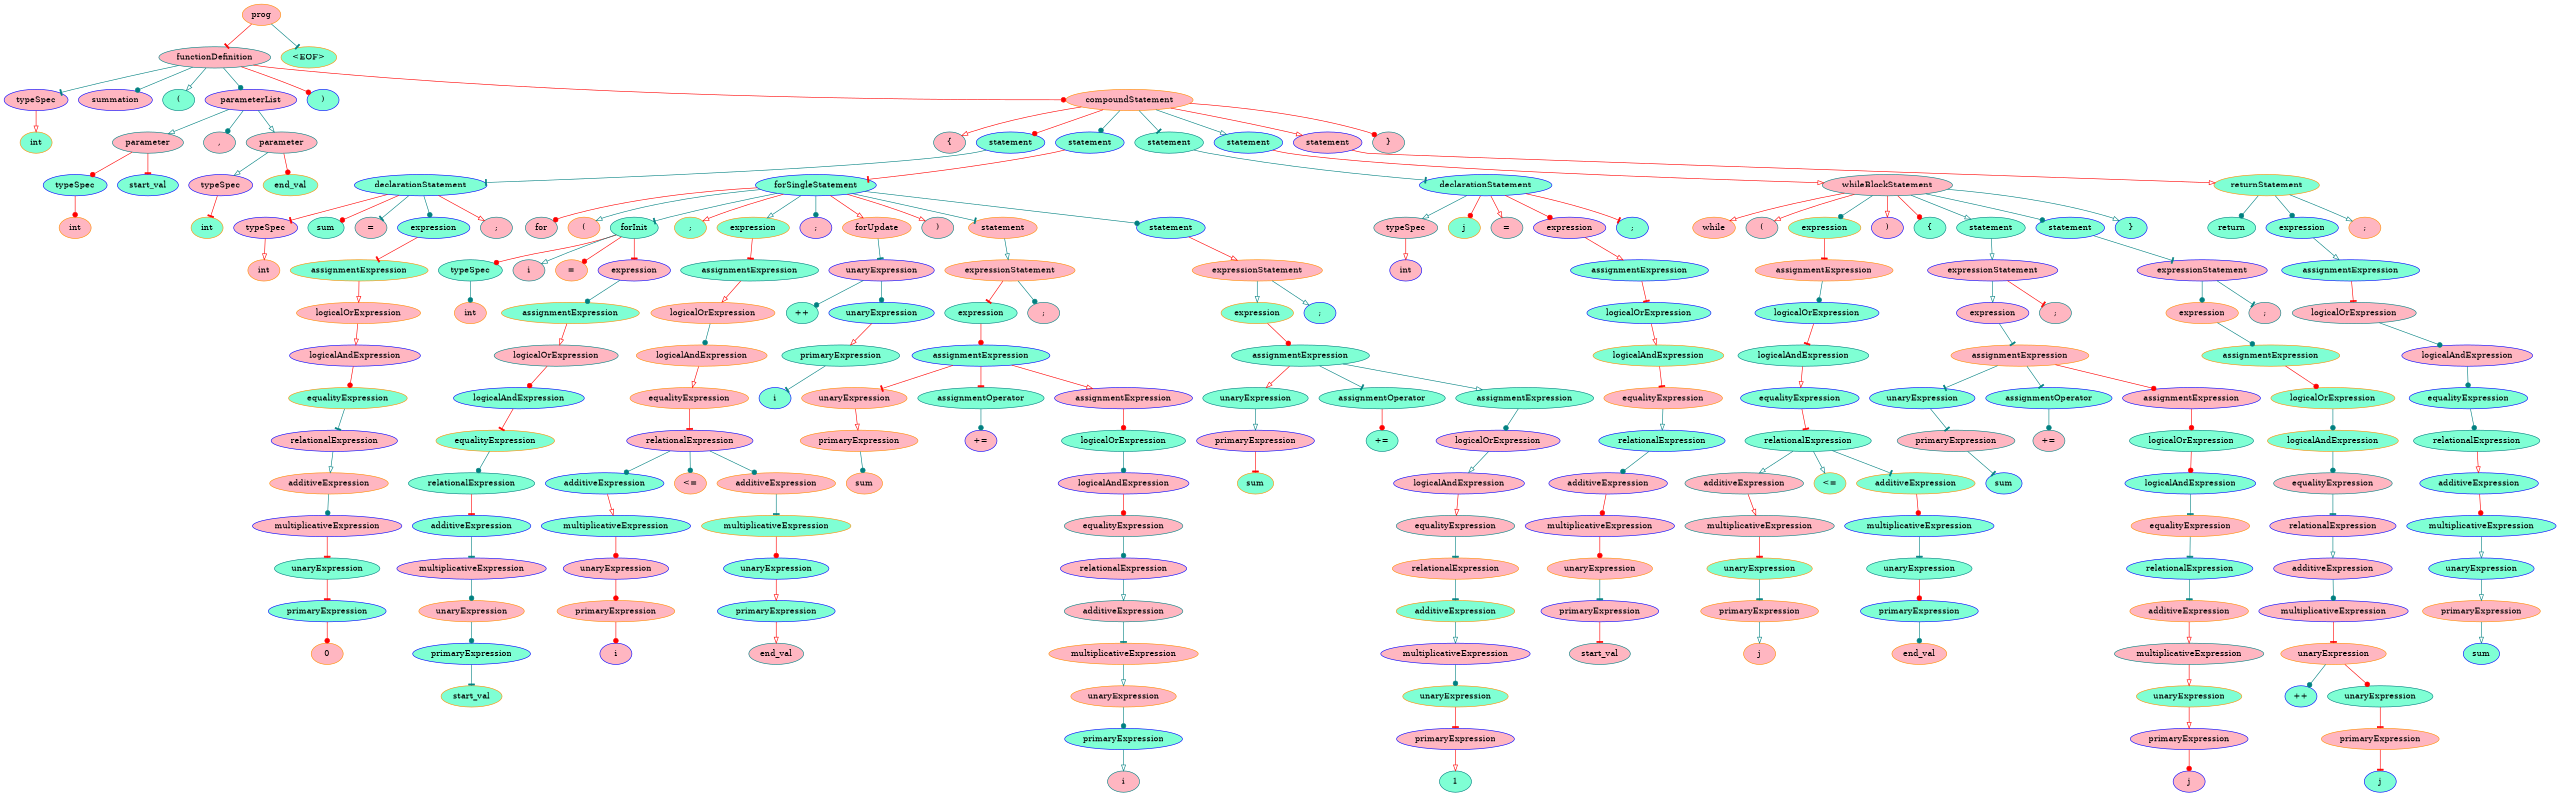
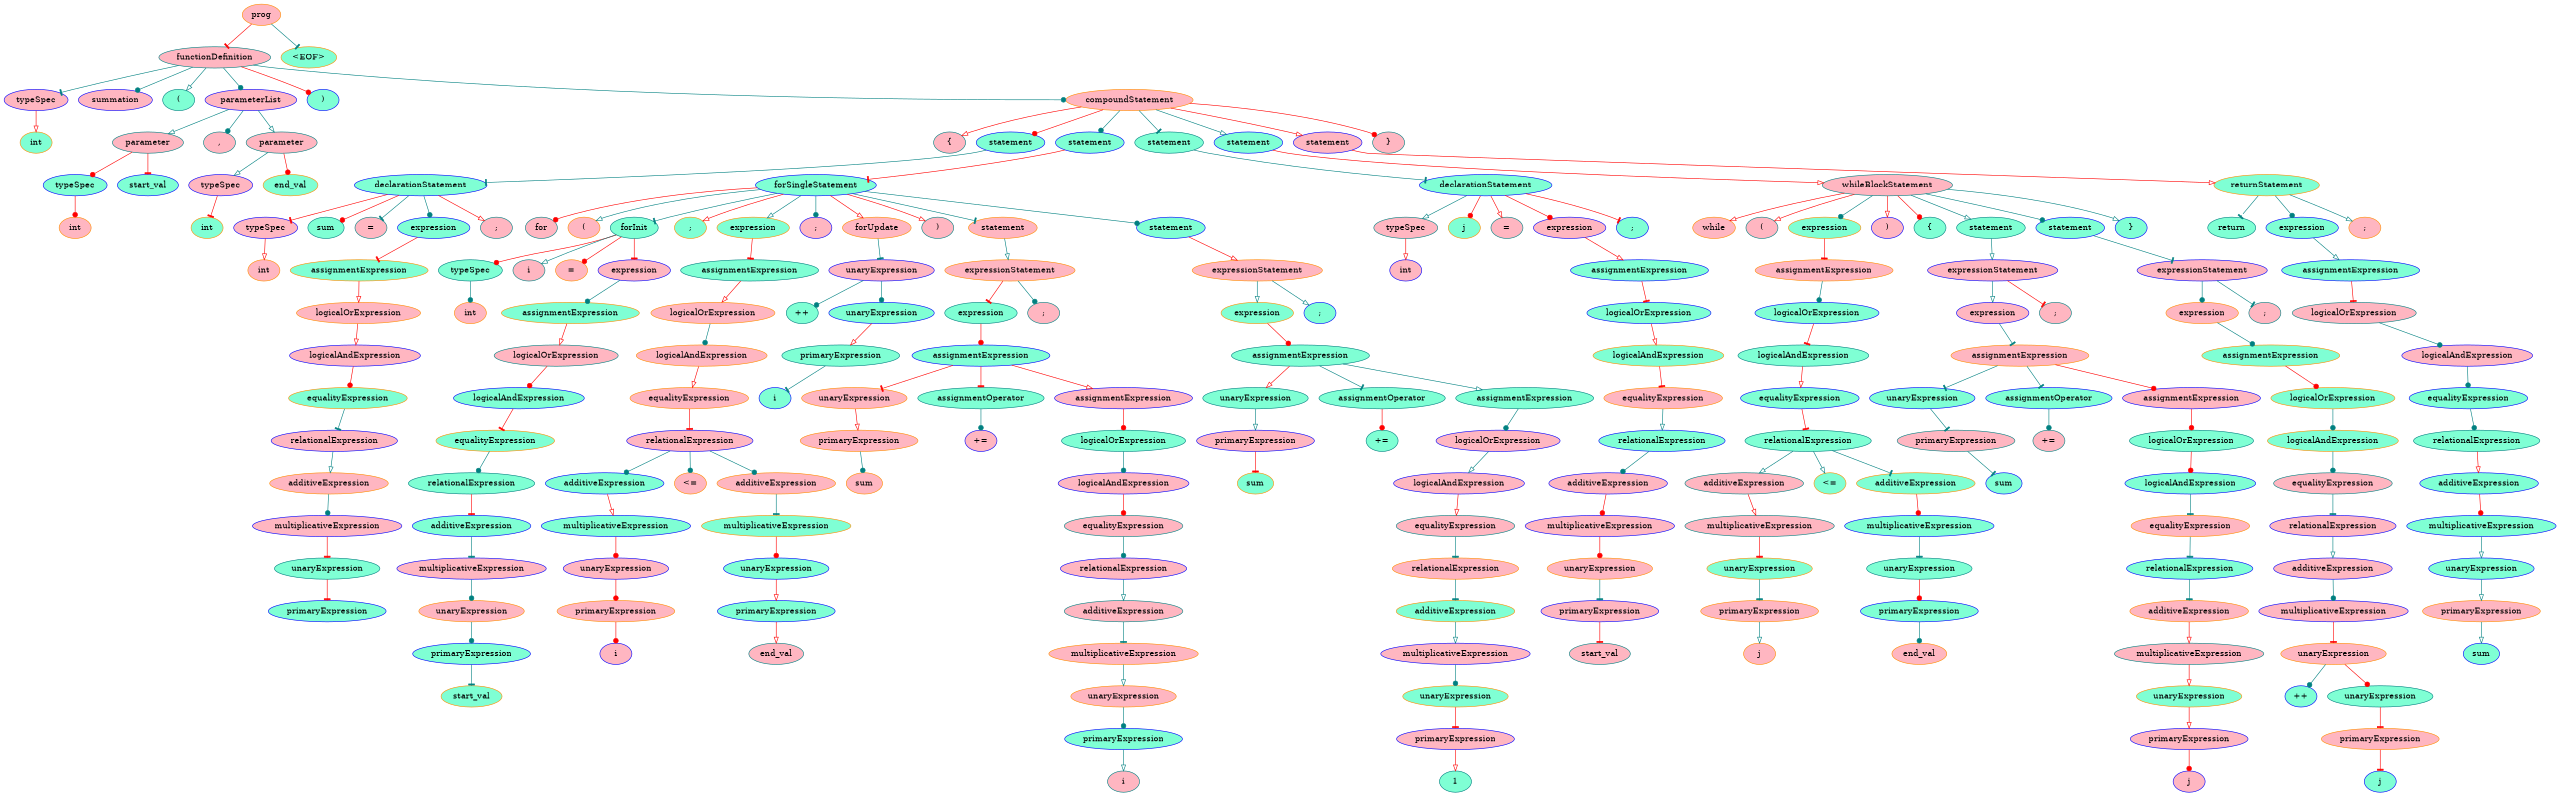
(657, 93) -> (657, 93)
(2251, 205) -> (2251, 205)
(327, 654) -> none
